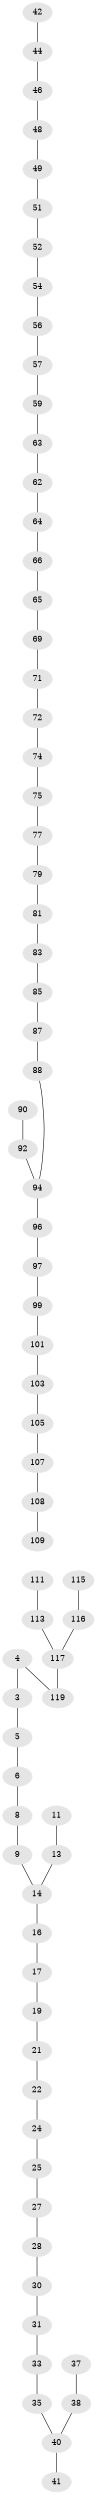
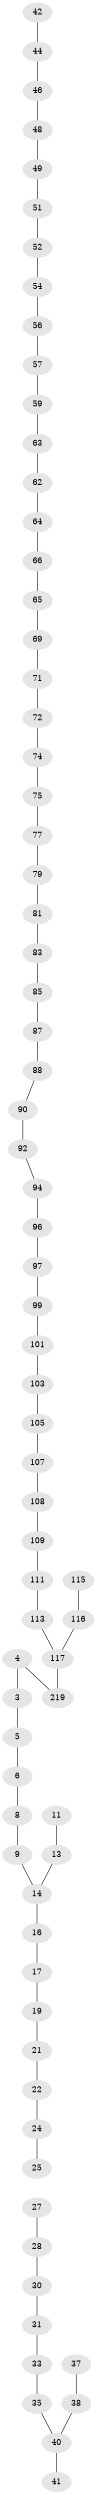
(44, 1130) -> (30, 1090)
none -> (38, 1561)
(58, 1698) -> (58, 1698)
(37, 2188) -> none
